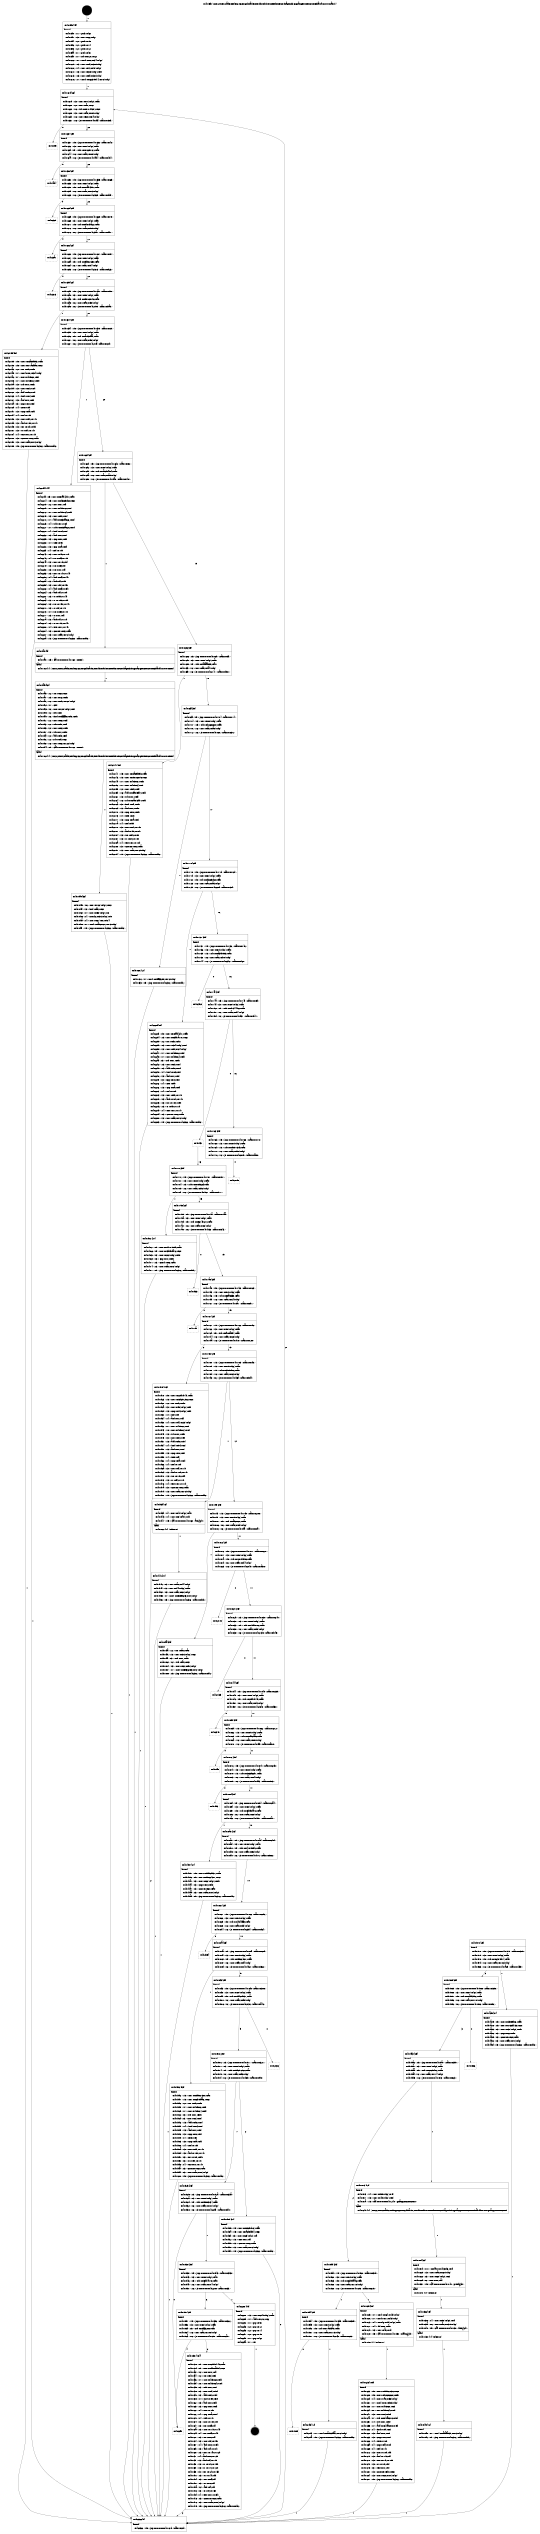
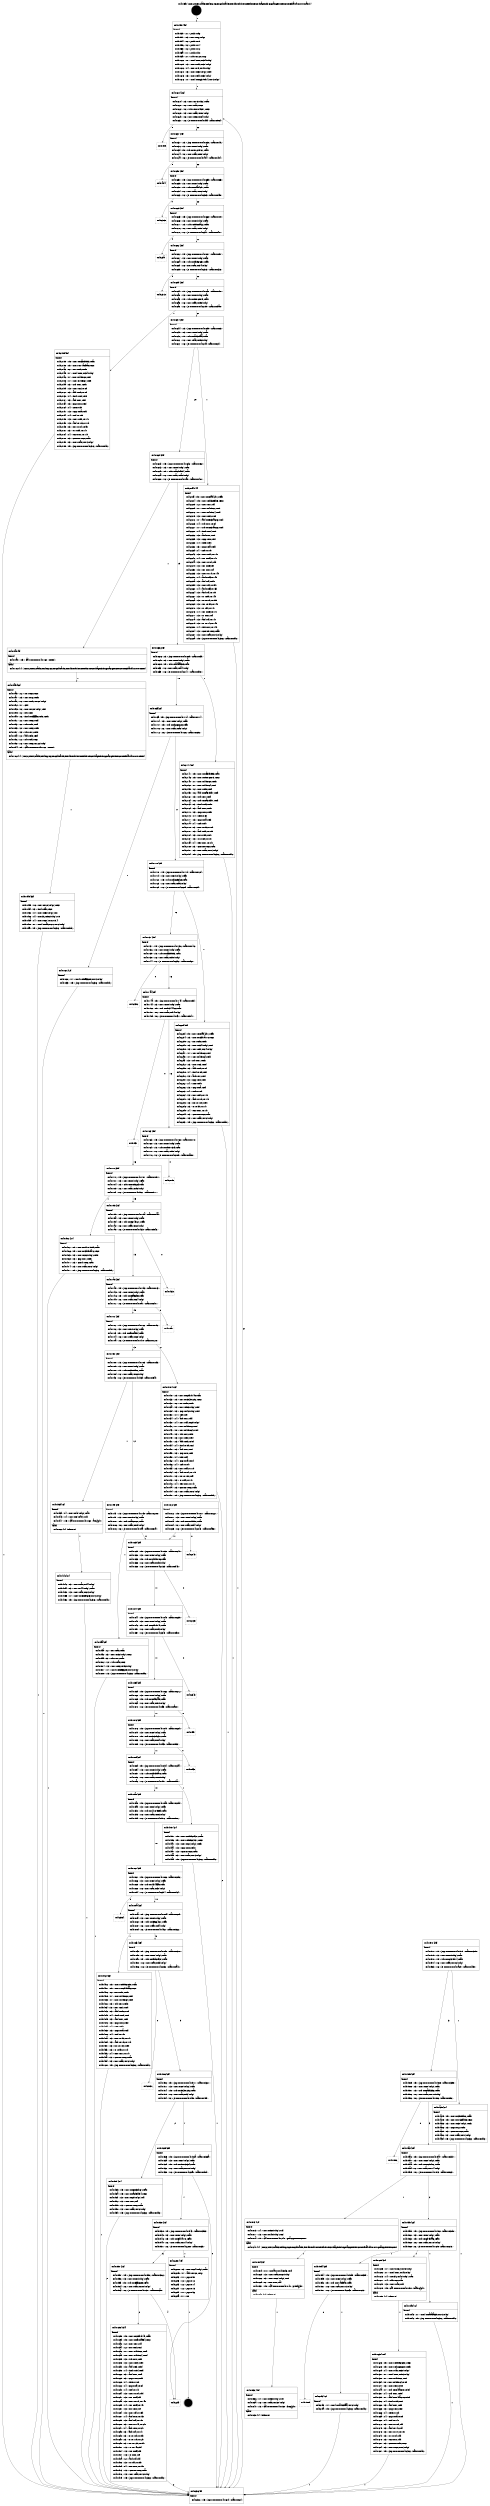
(238, 1535) -> (143, 1535)
(443, 2380) -> (429, 2276)
